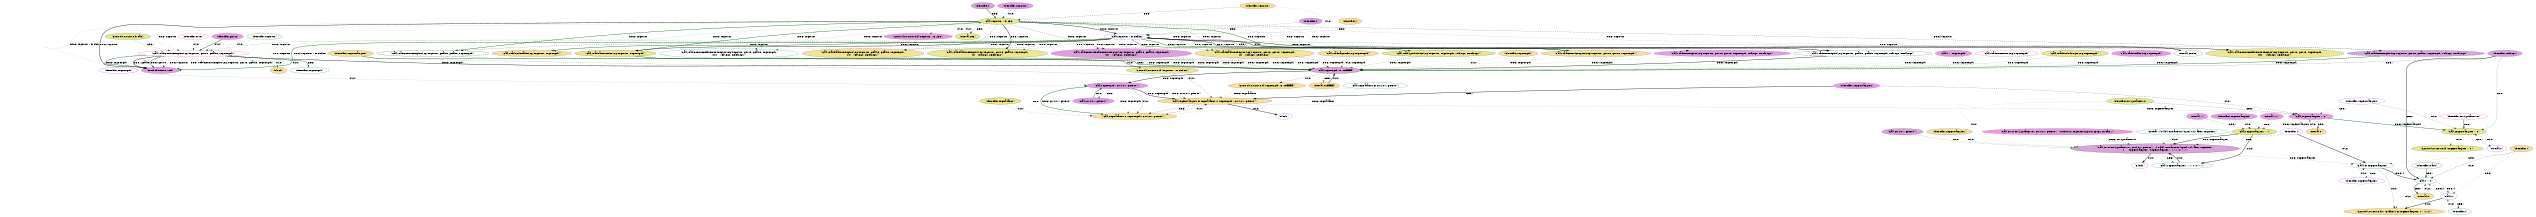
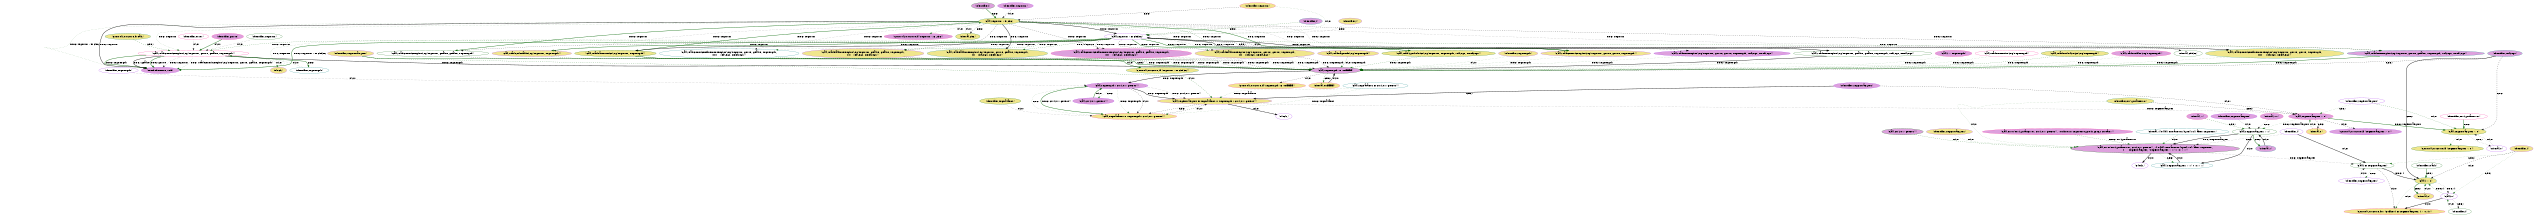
(1665, 48) -> (1665, 48)
(2254, 132) -> (2254, 132)
none -> (2366, 132)
none -> (2266, 149)
(2426, 181) -> (2426, 181)
